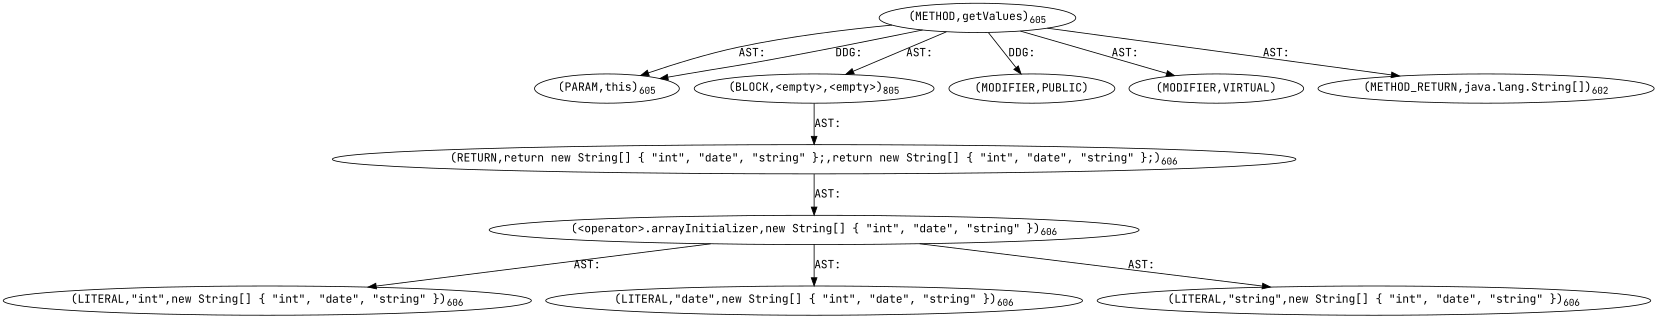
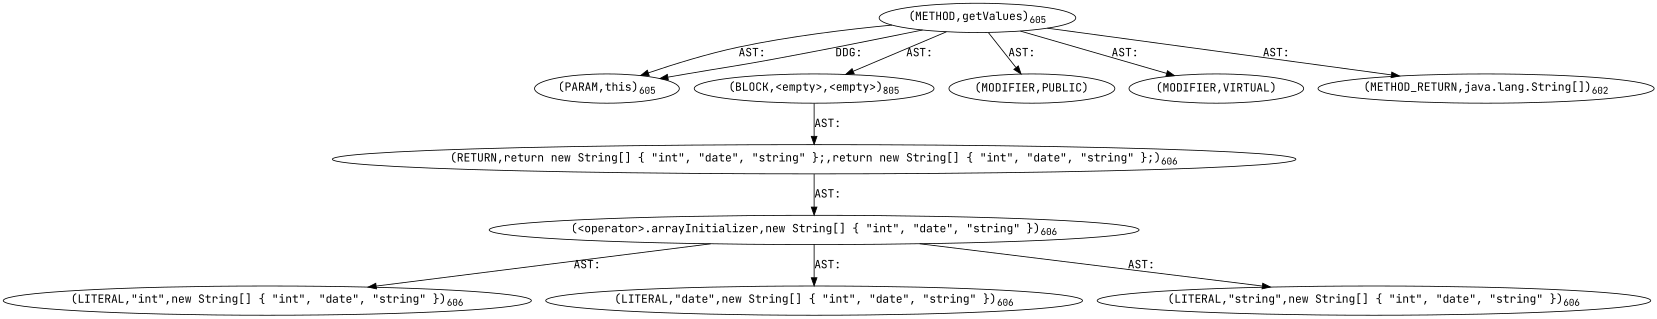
(1025, 53) -> (1025, 53)
